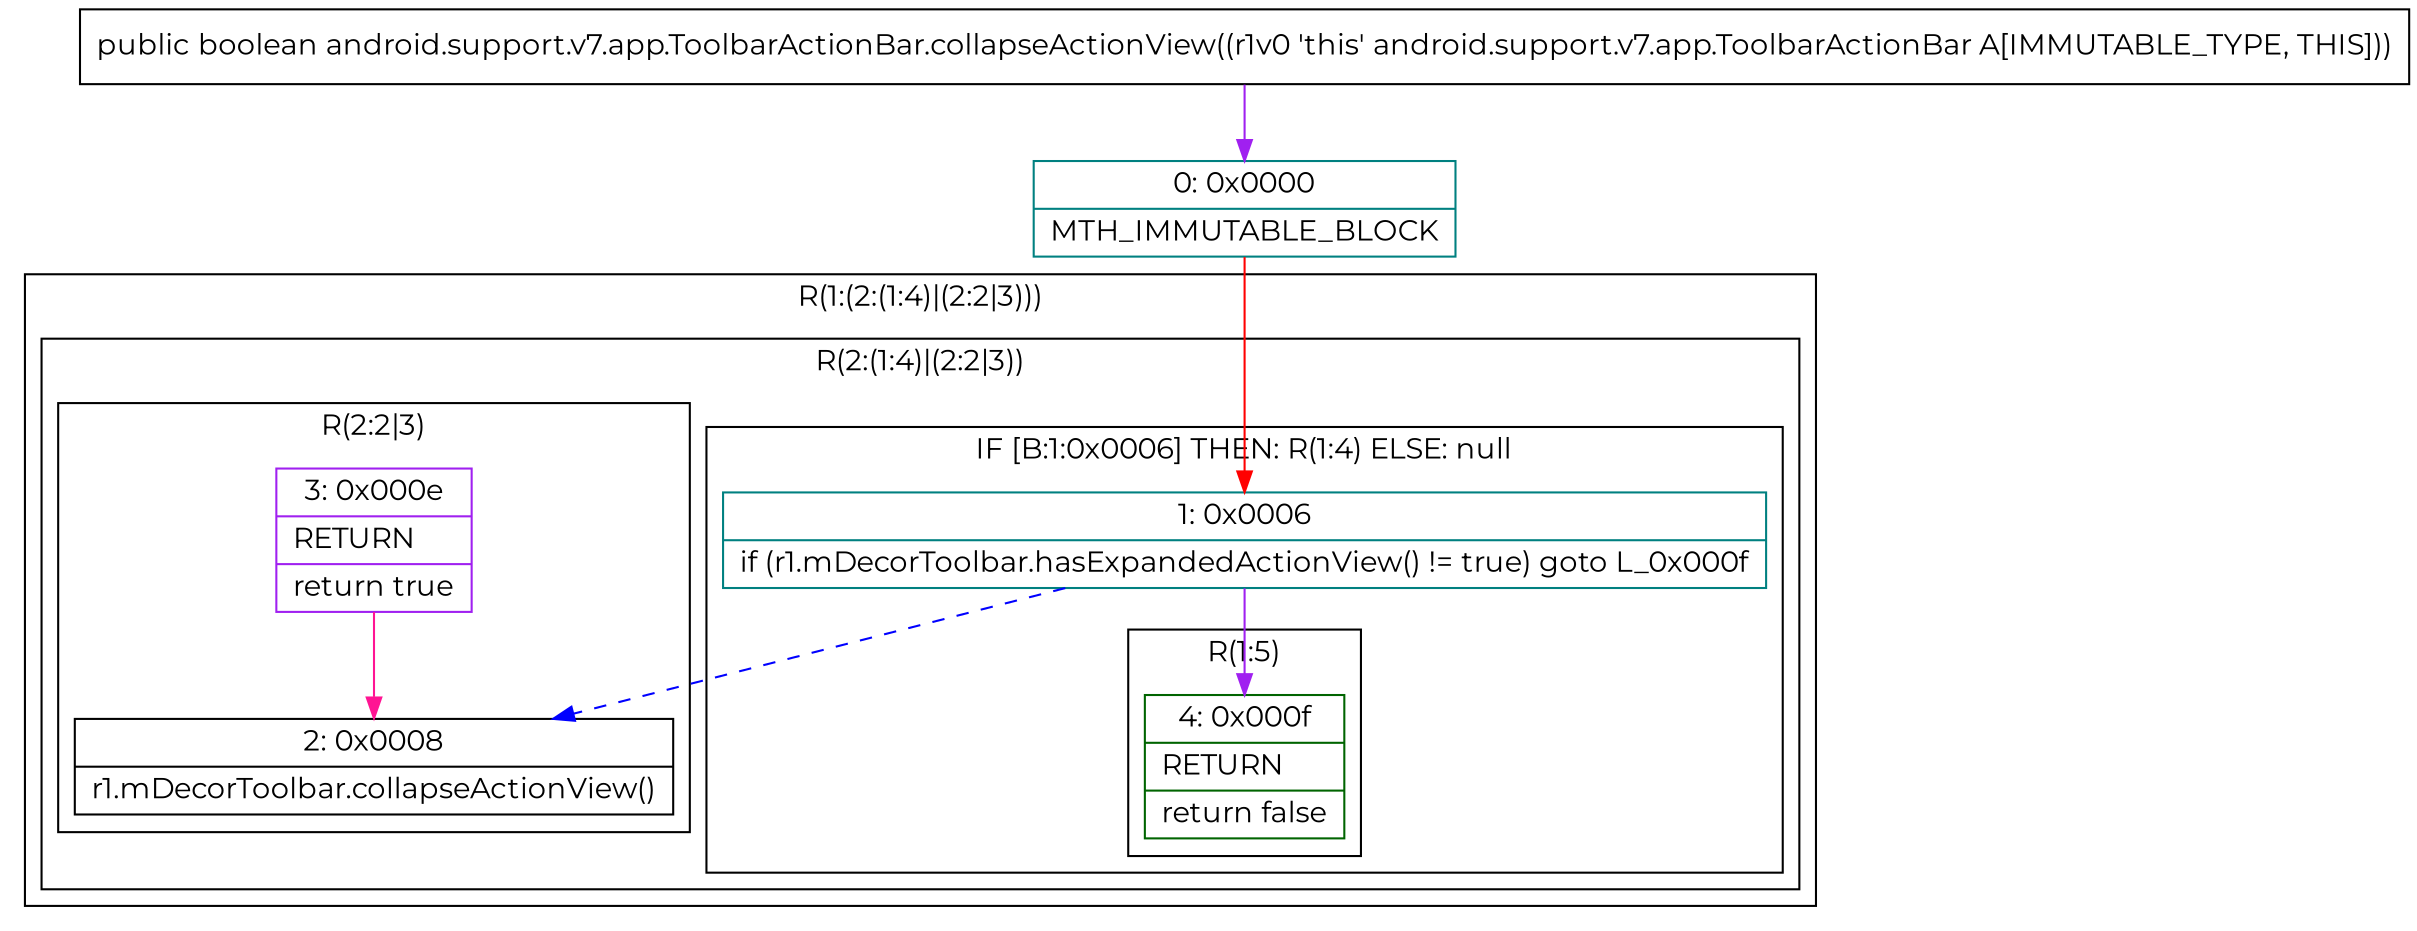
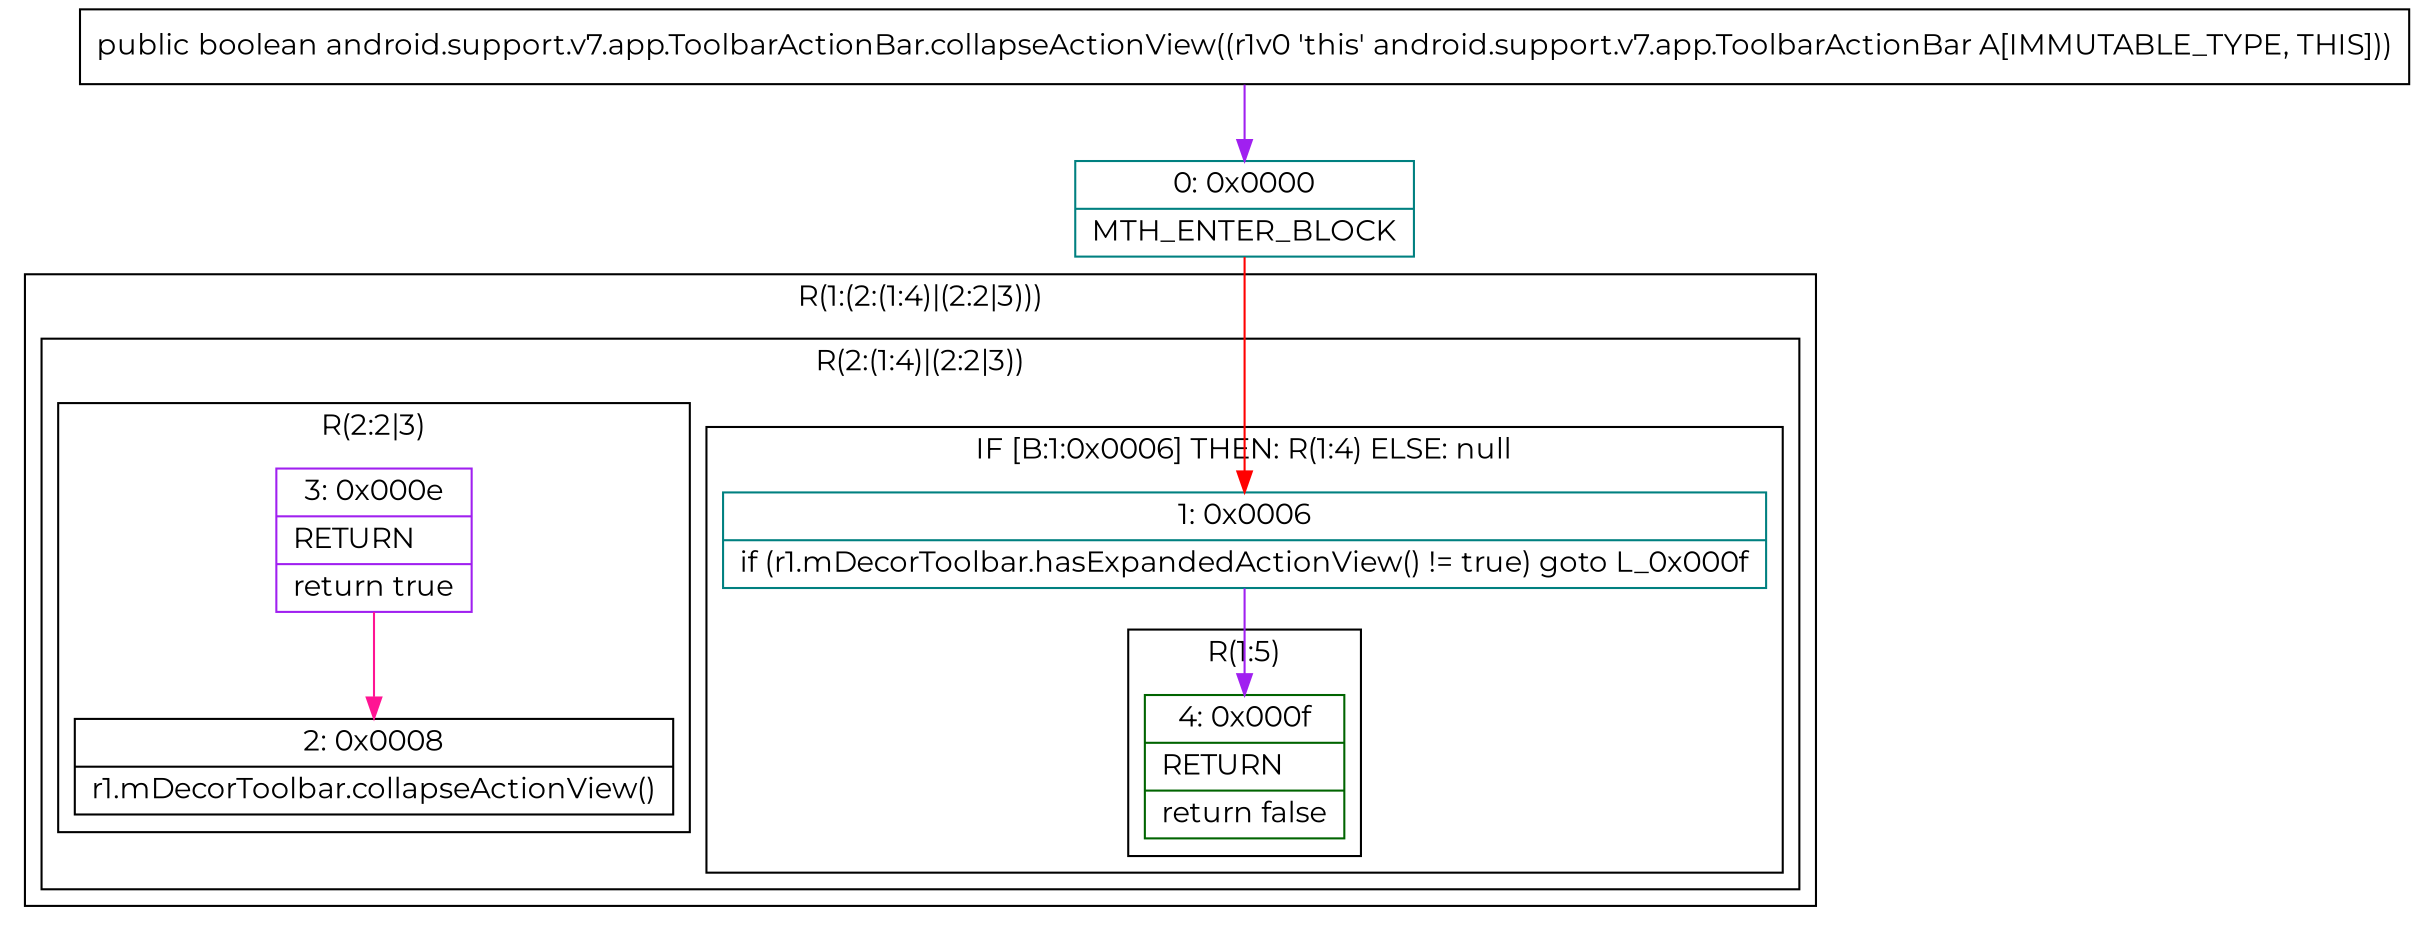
(1245, 232) -> (1245, 232)
(819, 651) -> none
